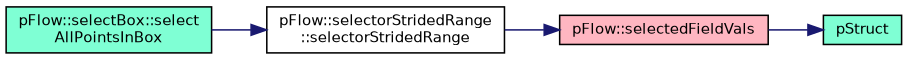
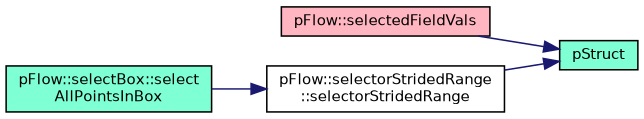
(524, 30) -> (524, 67)
